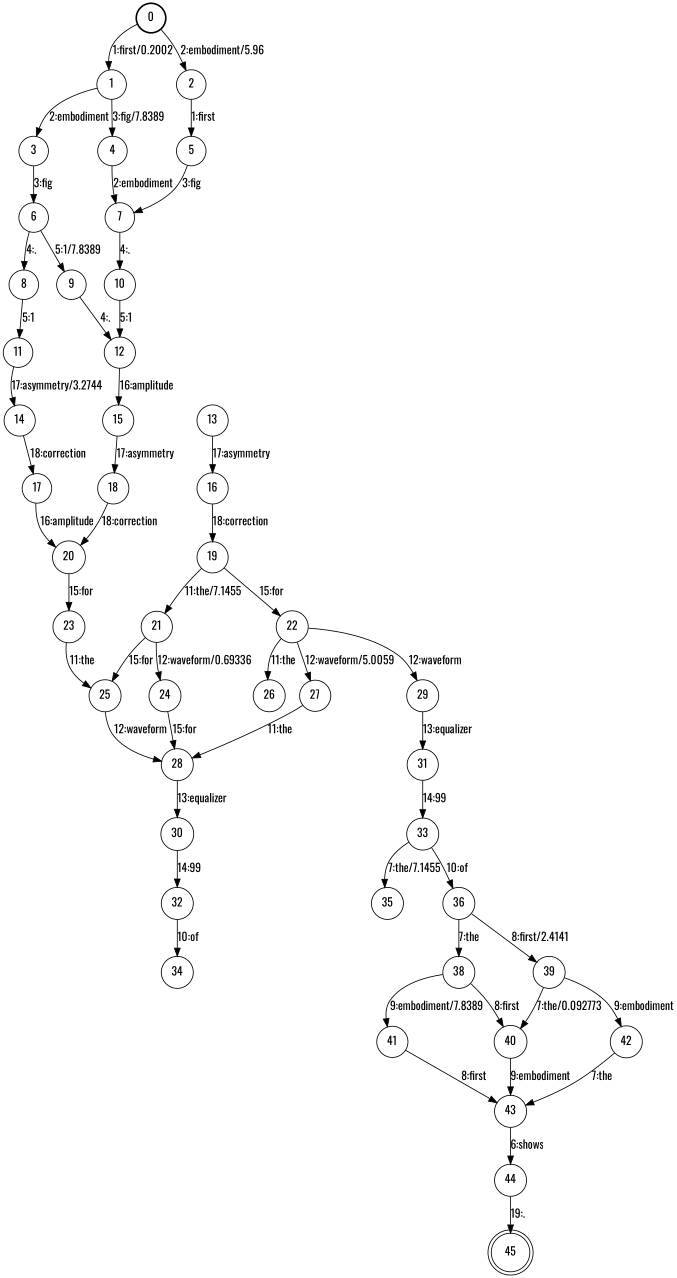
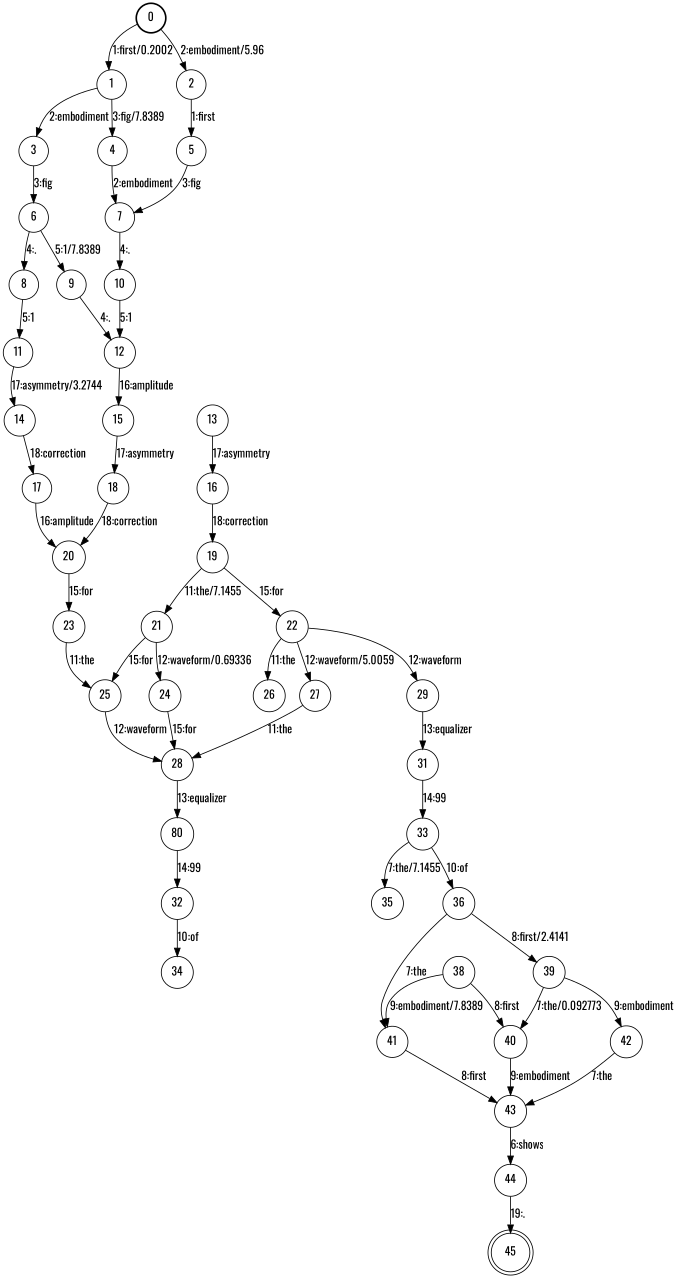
(177, 834) -> (177, 834)
(459, 934) -> (403, 961)
